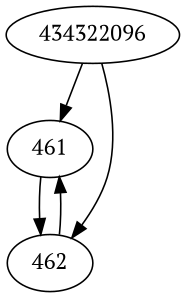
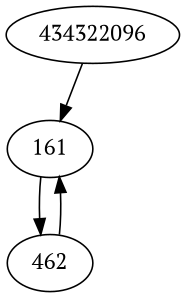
(112, 147) -> none
(50, 149) -> (50, 149)
